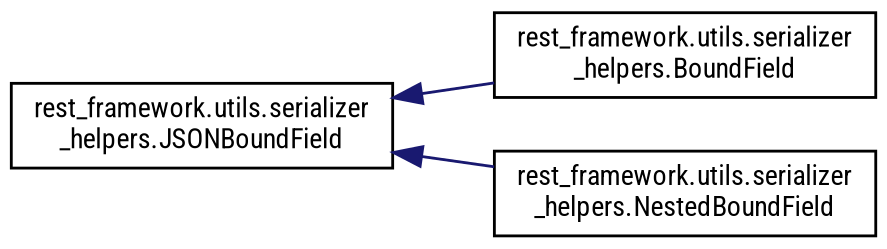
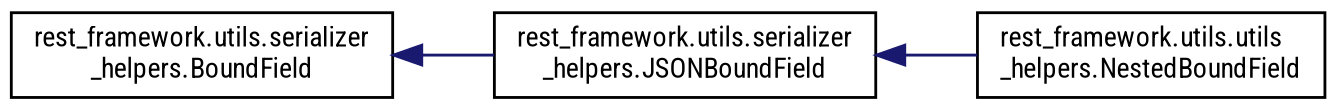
(458, 88) -> (458, 55)
(685, 194) -> (1151, 55)
